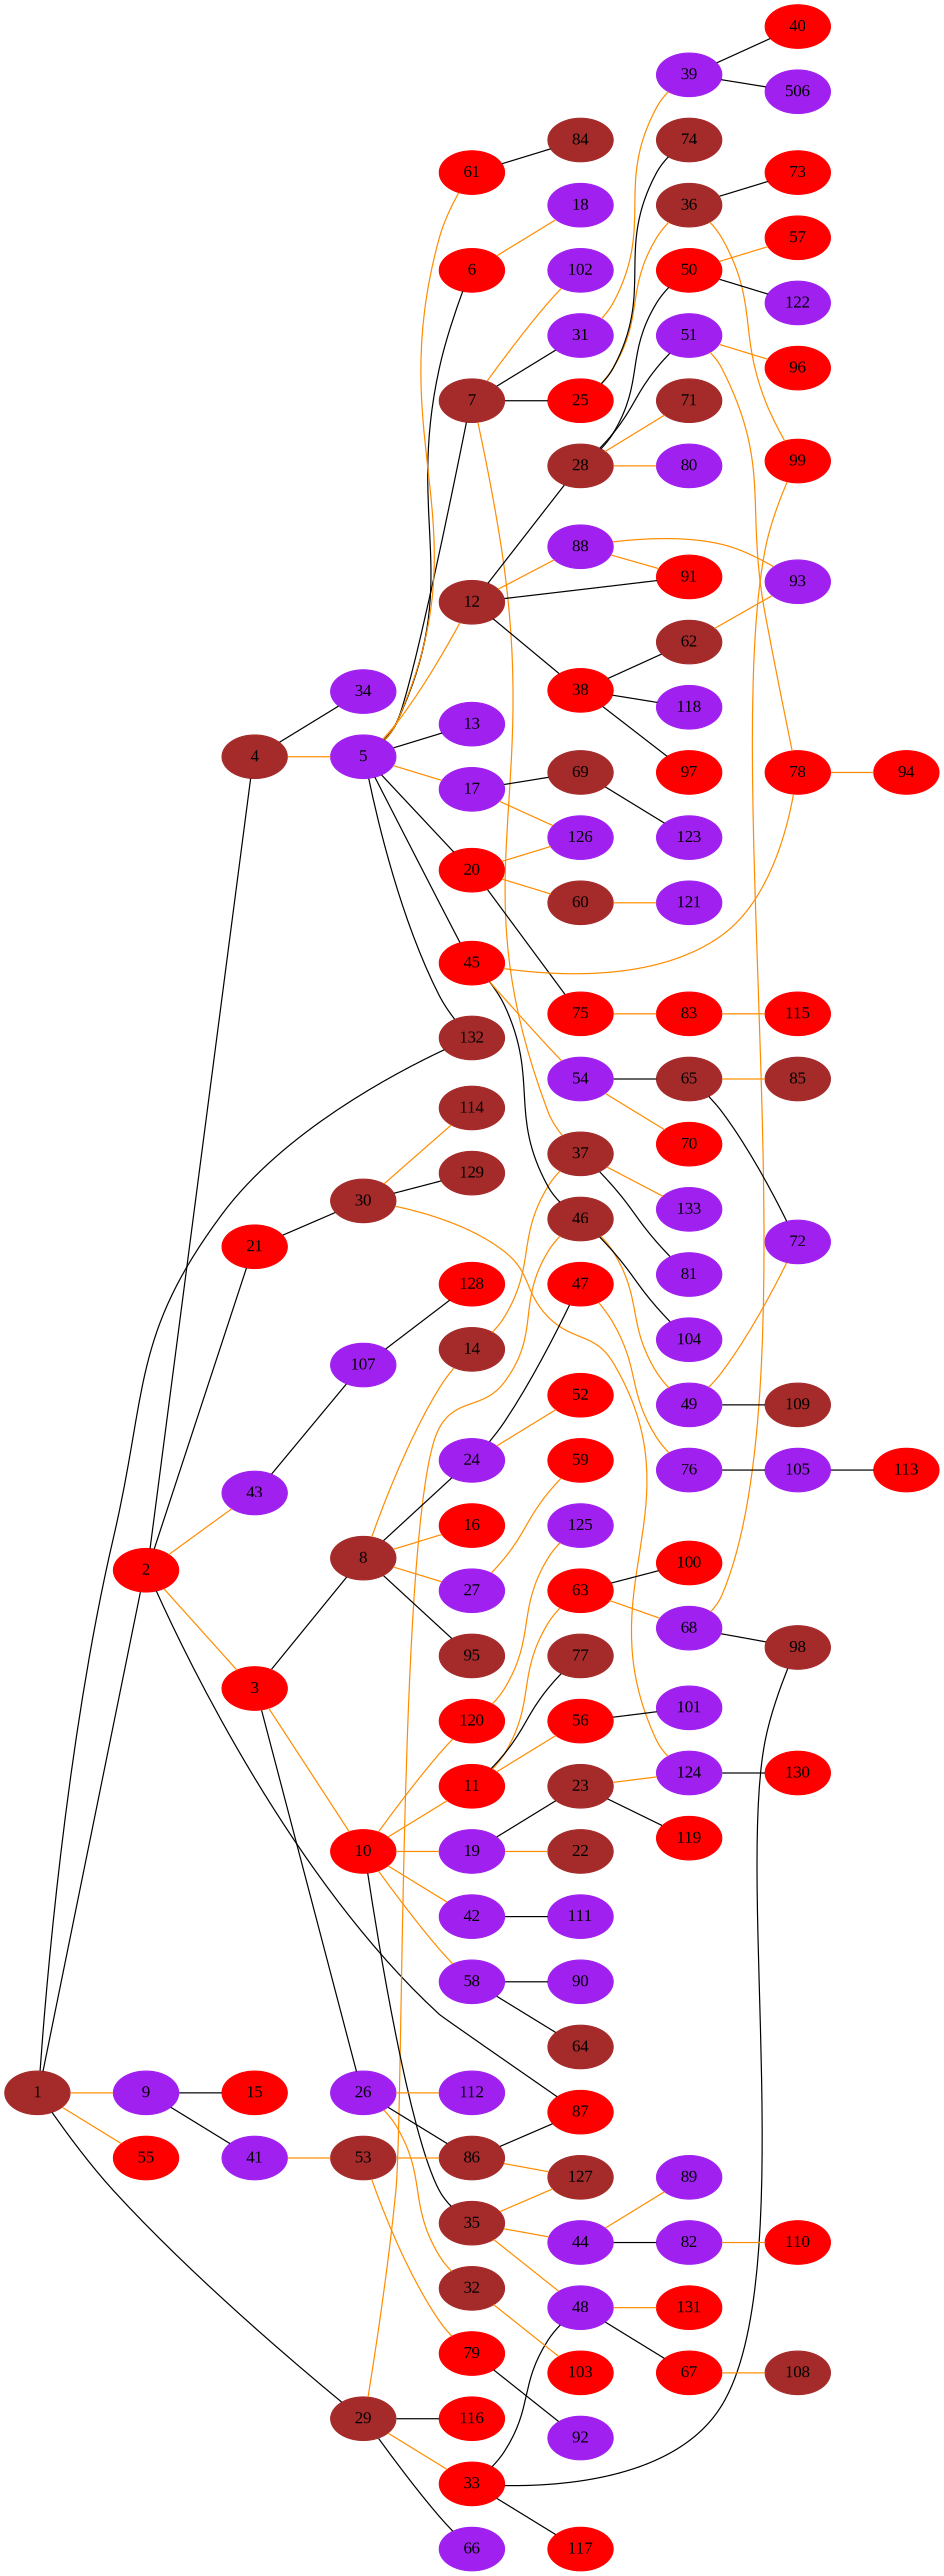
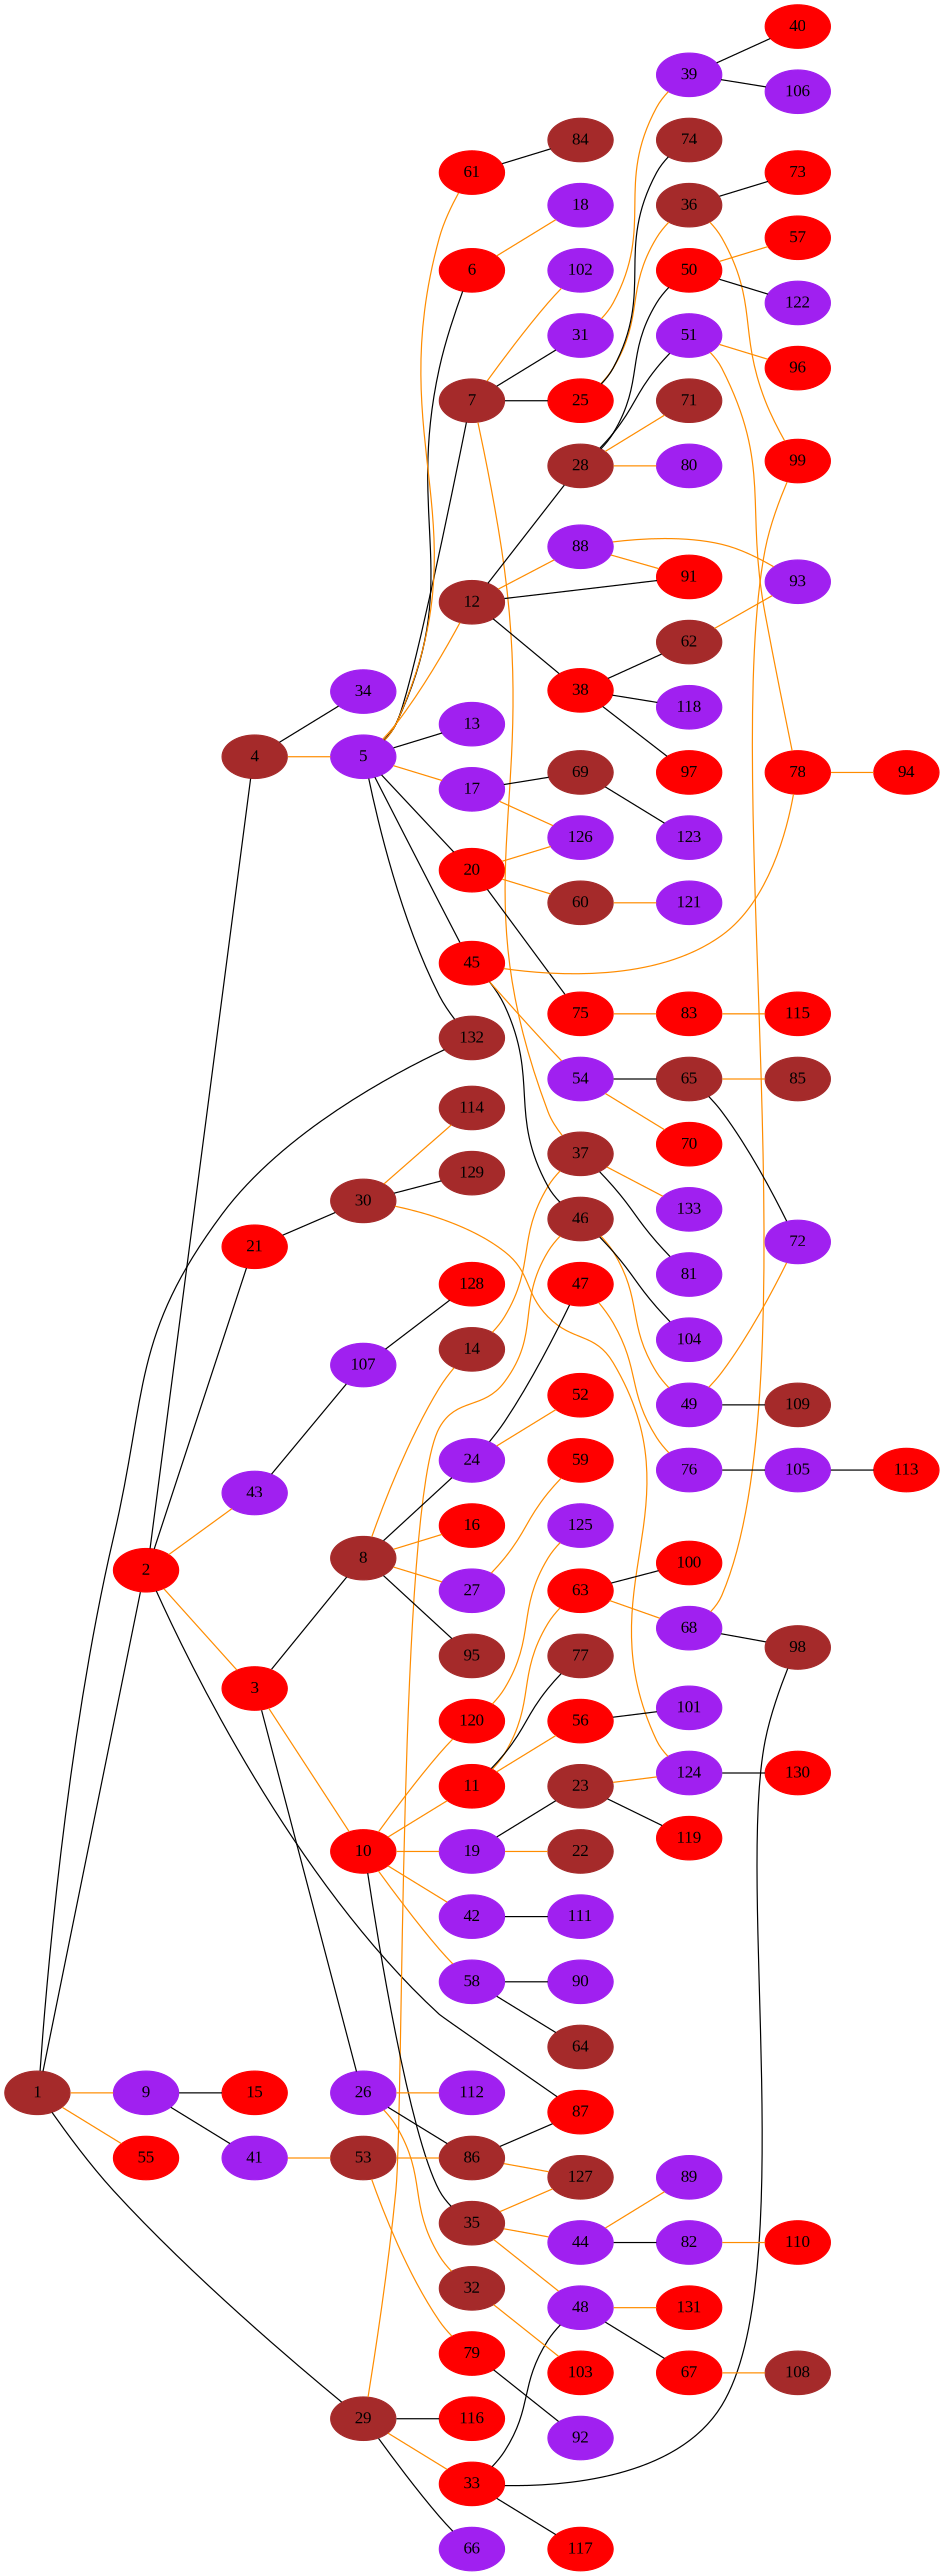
(798, 92) -> (798, 92)
